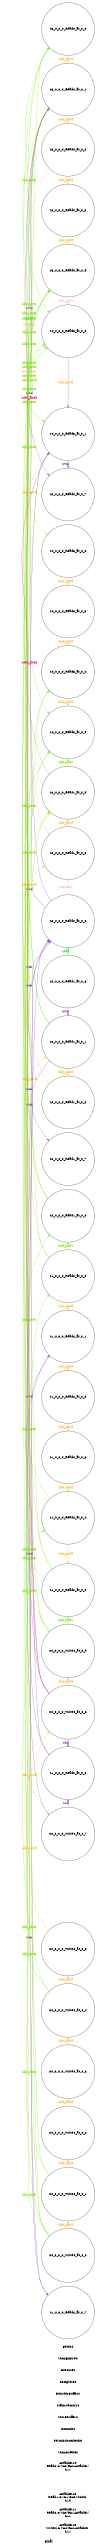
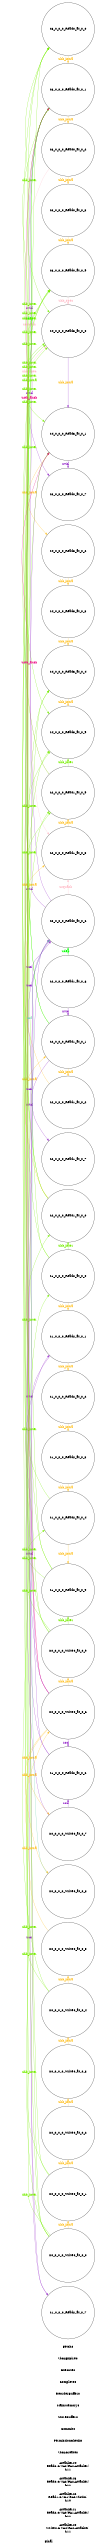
none -> (68, 1892)
none -> (68, 2482)
